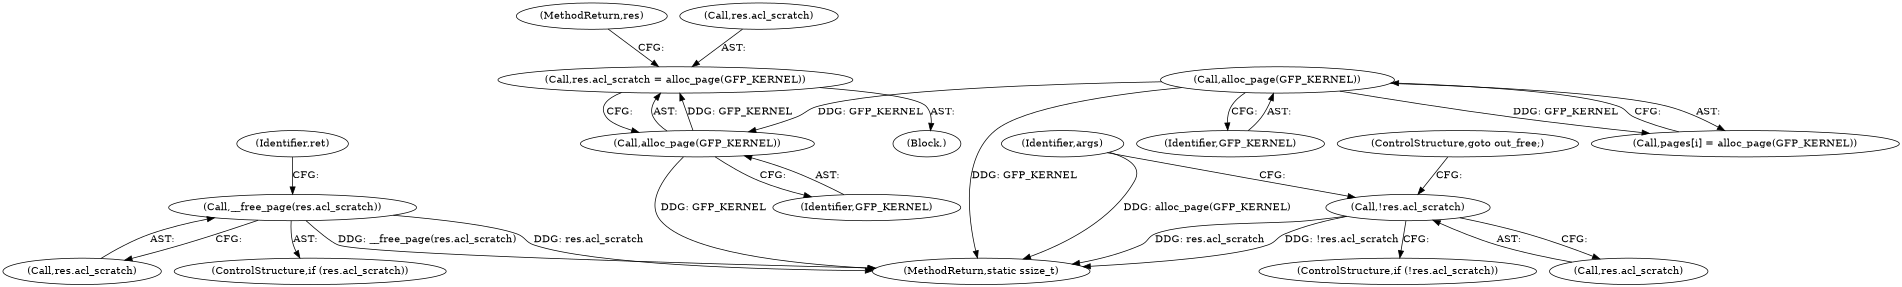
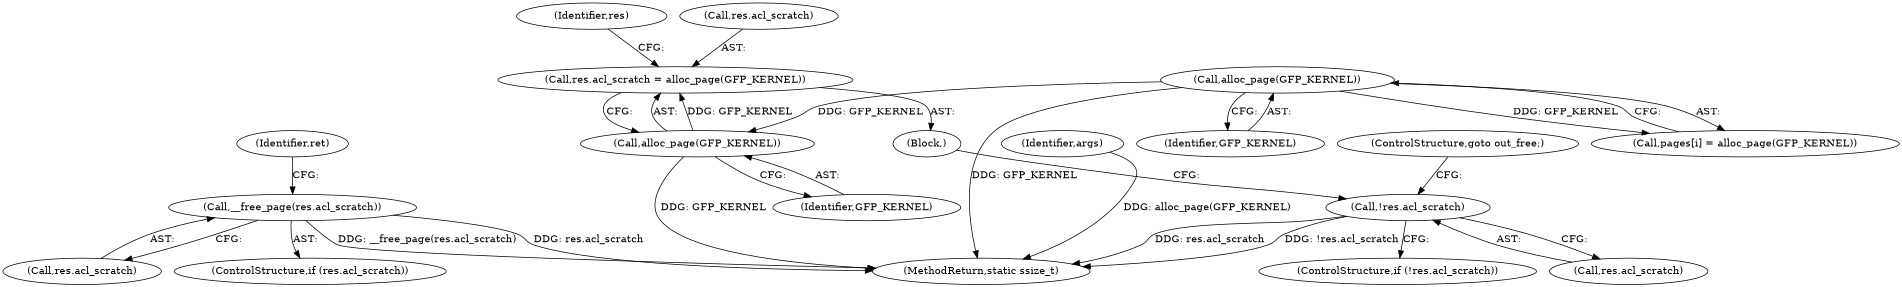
(592, 16) -> (592, 16)
(1228, 175) -> (1147, 178)
